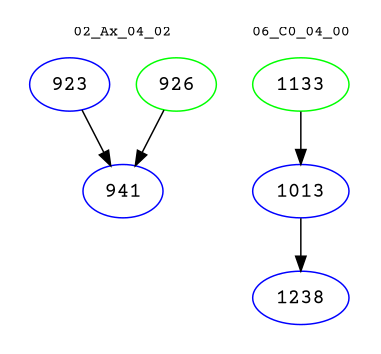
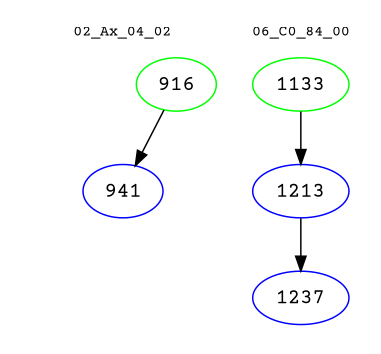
(302, 32) -> (302, 32)
(70, 84) -> none
(176, 84) -> (176, 84)
(301, 191) -> (301, 191)
(301, 298) -> (301, 298)
